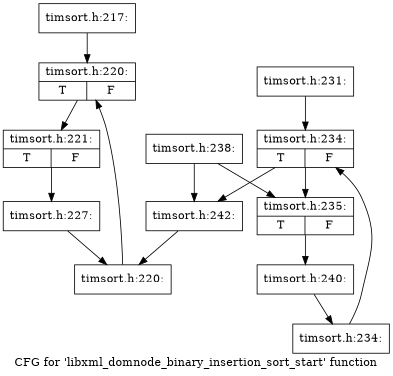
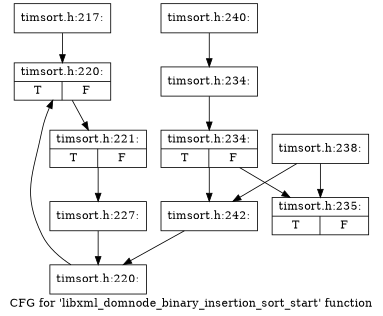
(305, 82) -> none
(305, 246) -> none
